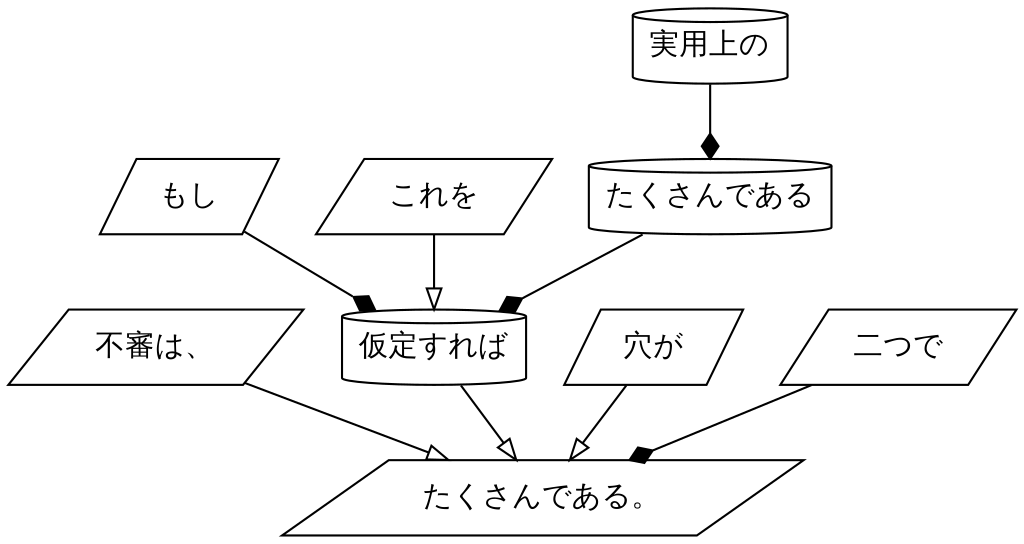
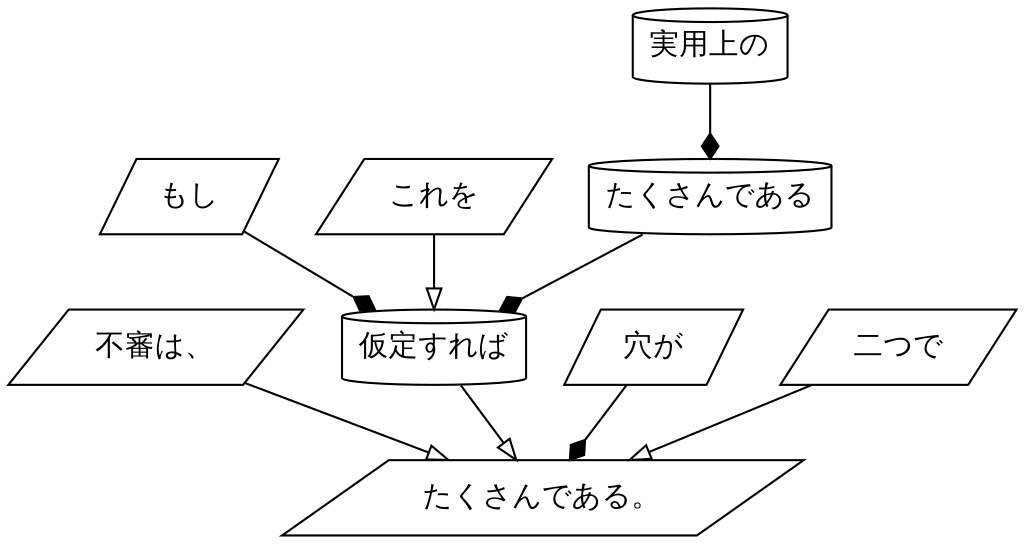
(604, 414) -> (606, 413)
(732, 418) -> (730, 419)
